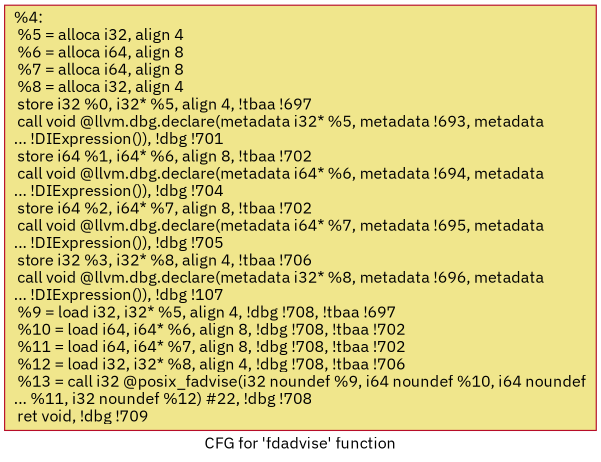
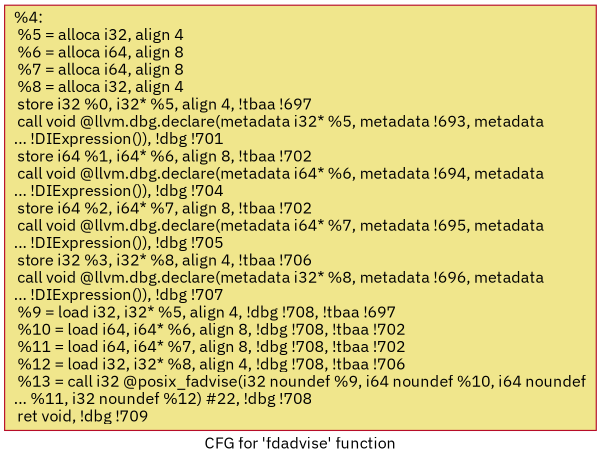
(119, 295) -> (119, 295)
